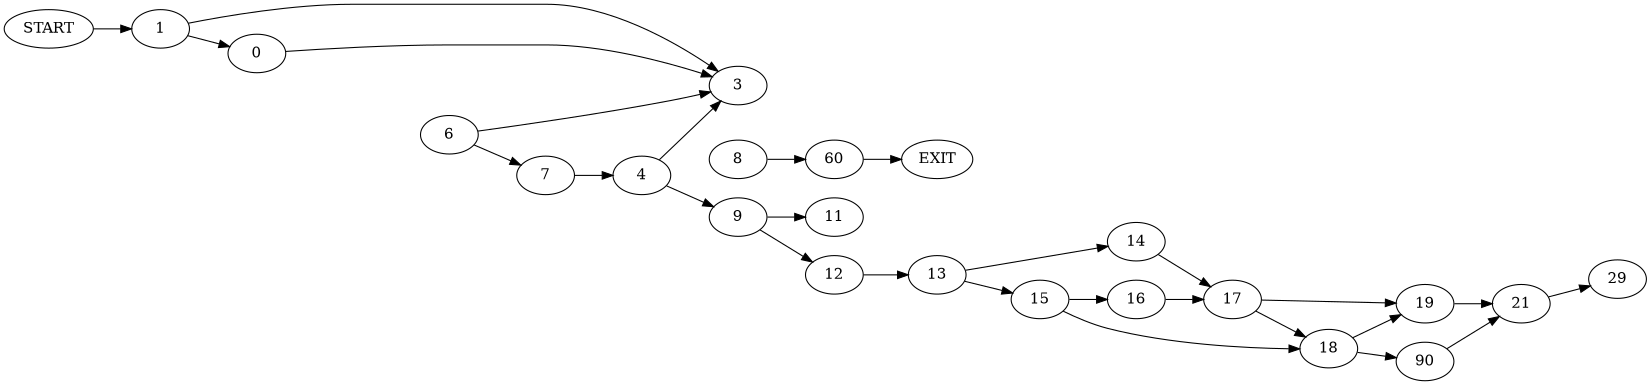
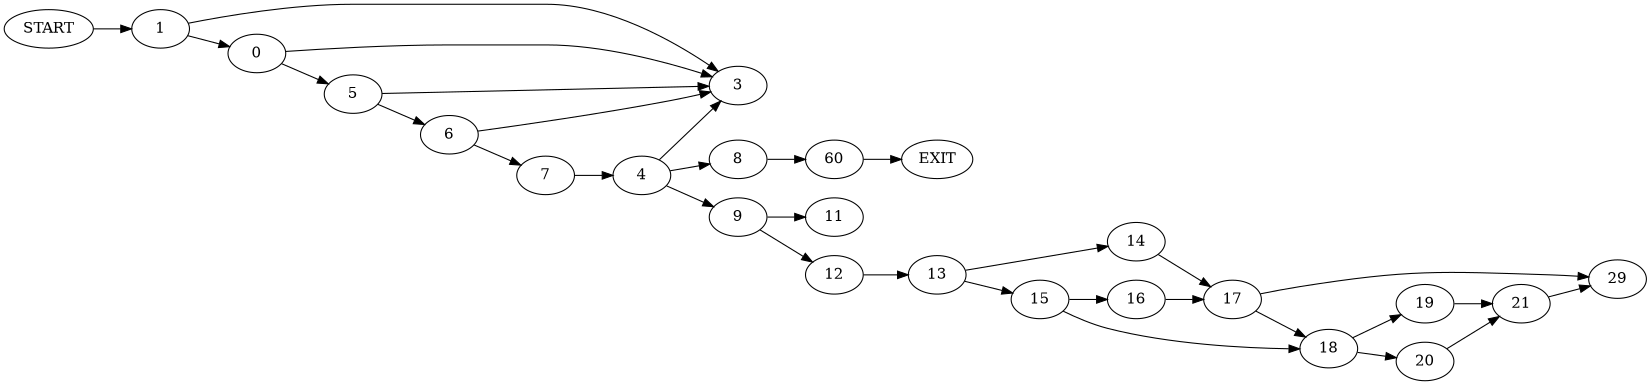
none -> (353, 94)
none -> (685, 168)
(1323, 301) -> (1418, 273)
(1425, 361) -> (1425, 361)
